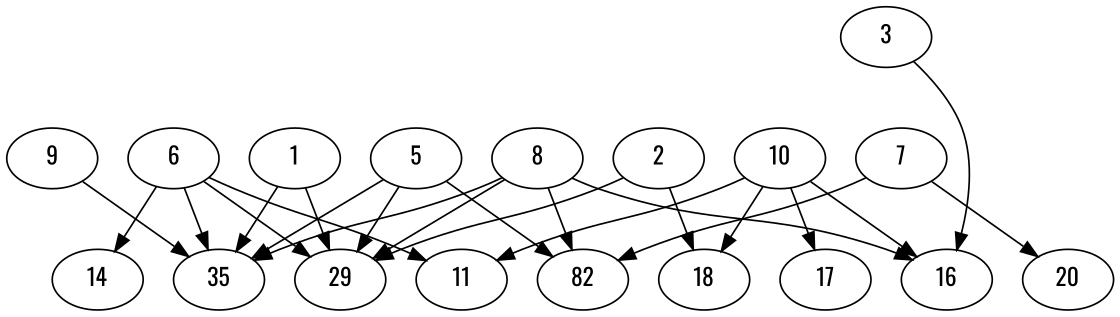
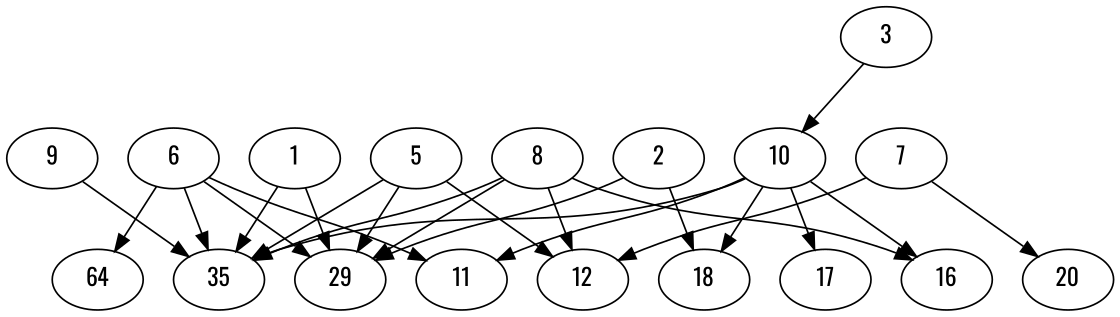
(965, 139) -> (839, 91)
none -> (545, 218)
(98, 280) -> (98, 280)
(583, 280) -> (583, 280)
